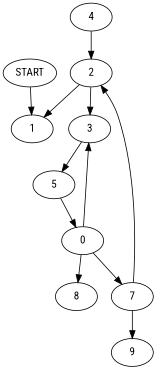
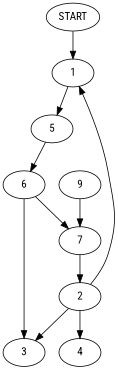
(91, 41) -> (80, 321)
(74, 154) -> (64, 97)
(83, 241) -> (24, 185)
(76, 297) -> none
(132, 321) -> (80, 209)
